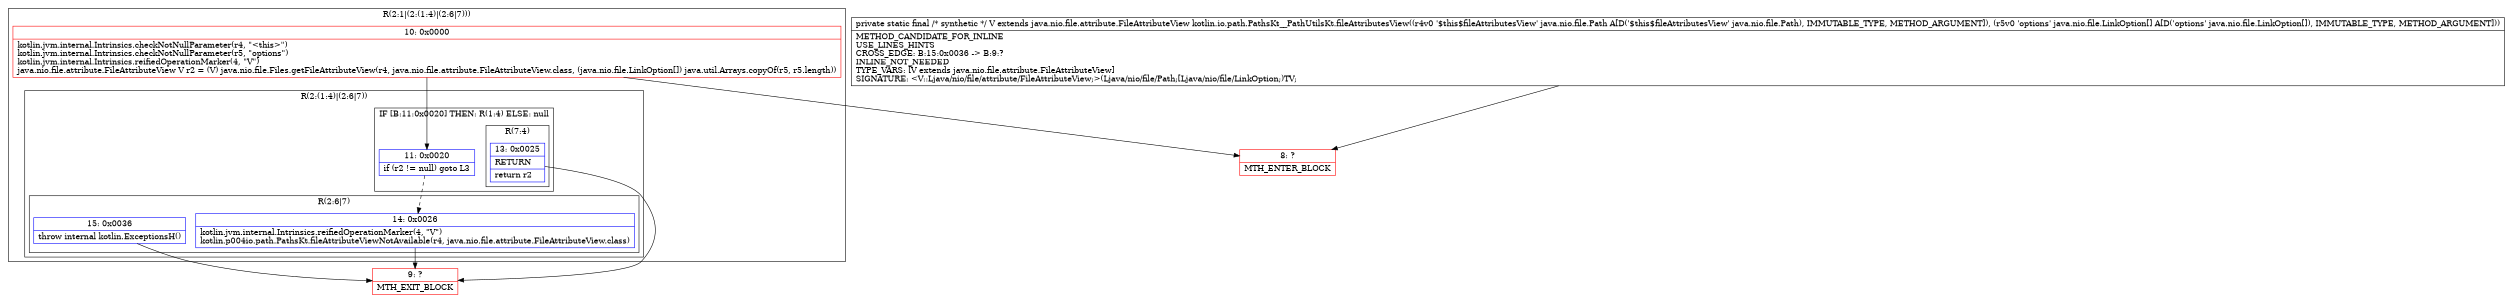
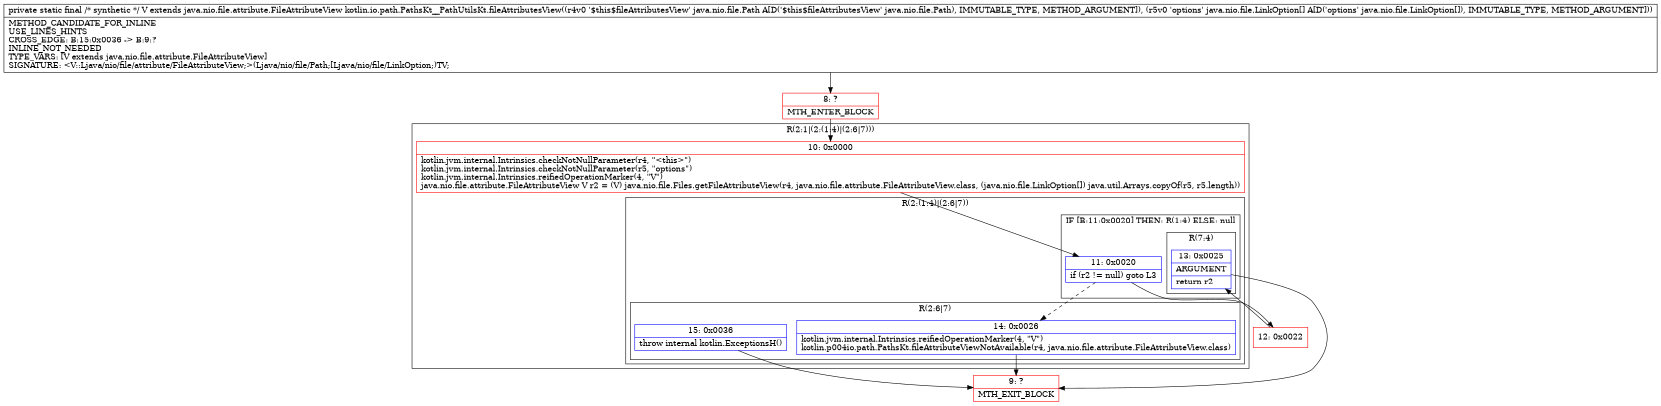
(929, 116) -> (831, 127)
(513, 162) -> (1201, 269)
none -> (1281, 338)
